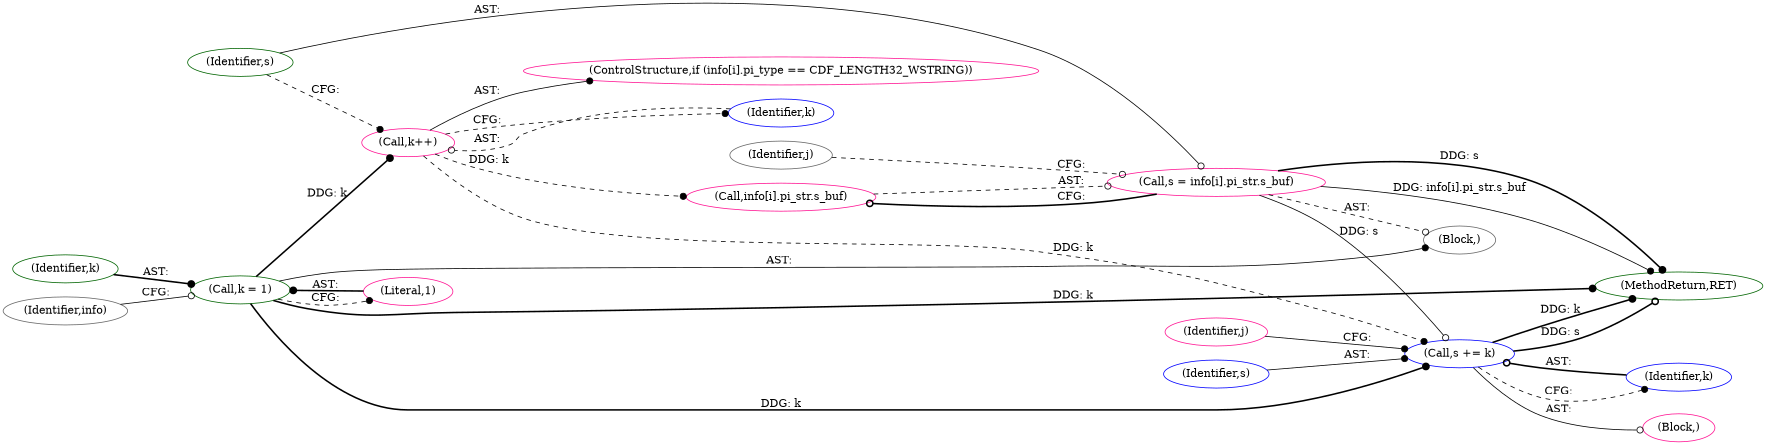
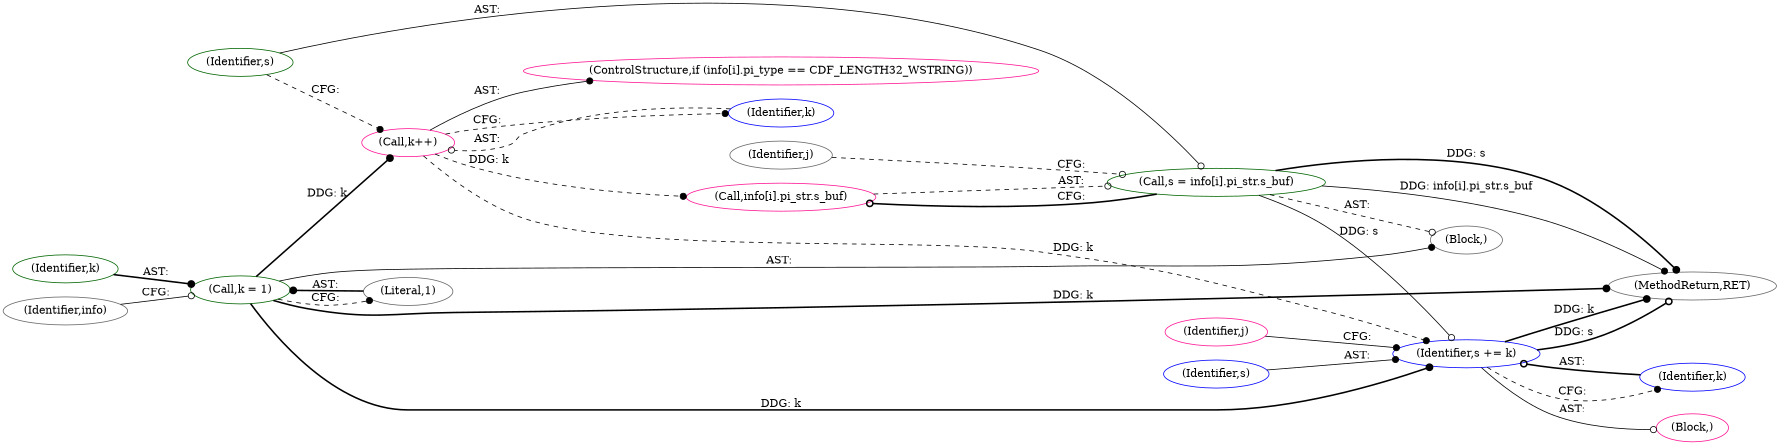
(1216, 182) -> (1216, 182)
(1679, 286) -> (1693, 286)
(408, 291) -> (408, 291)
(1460, 354) -> (1466, 354)
